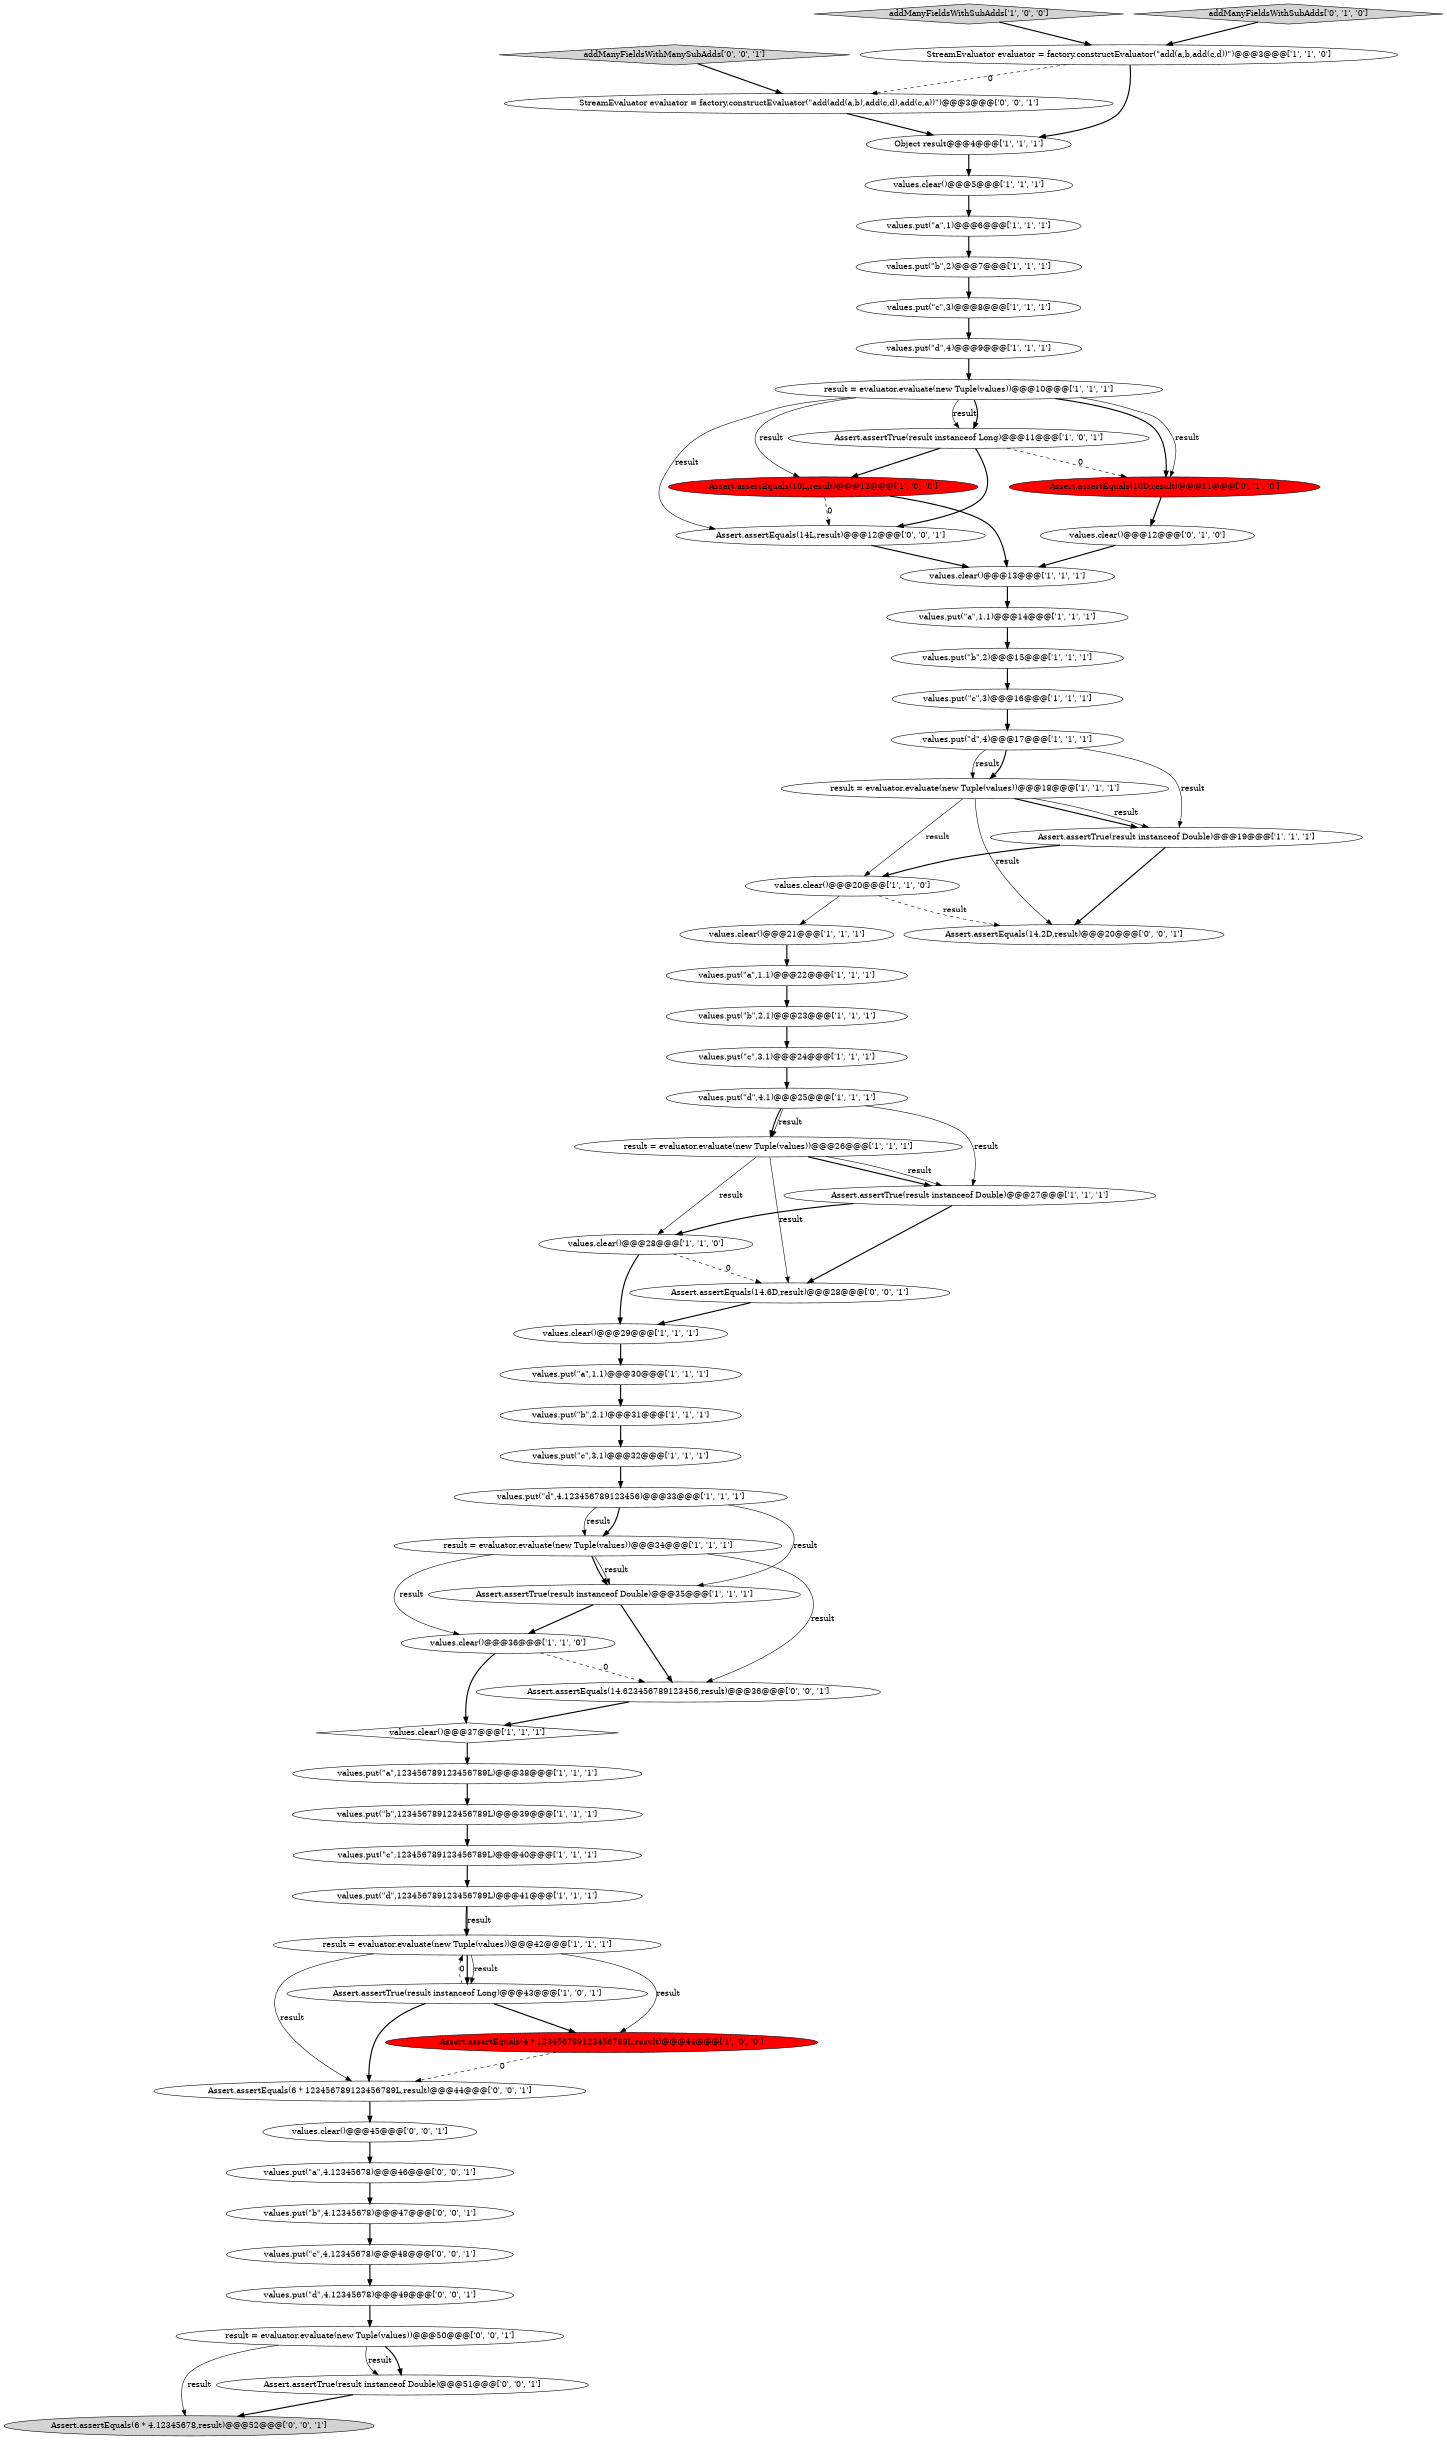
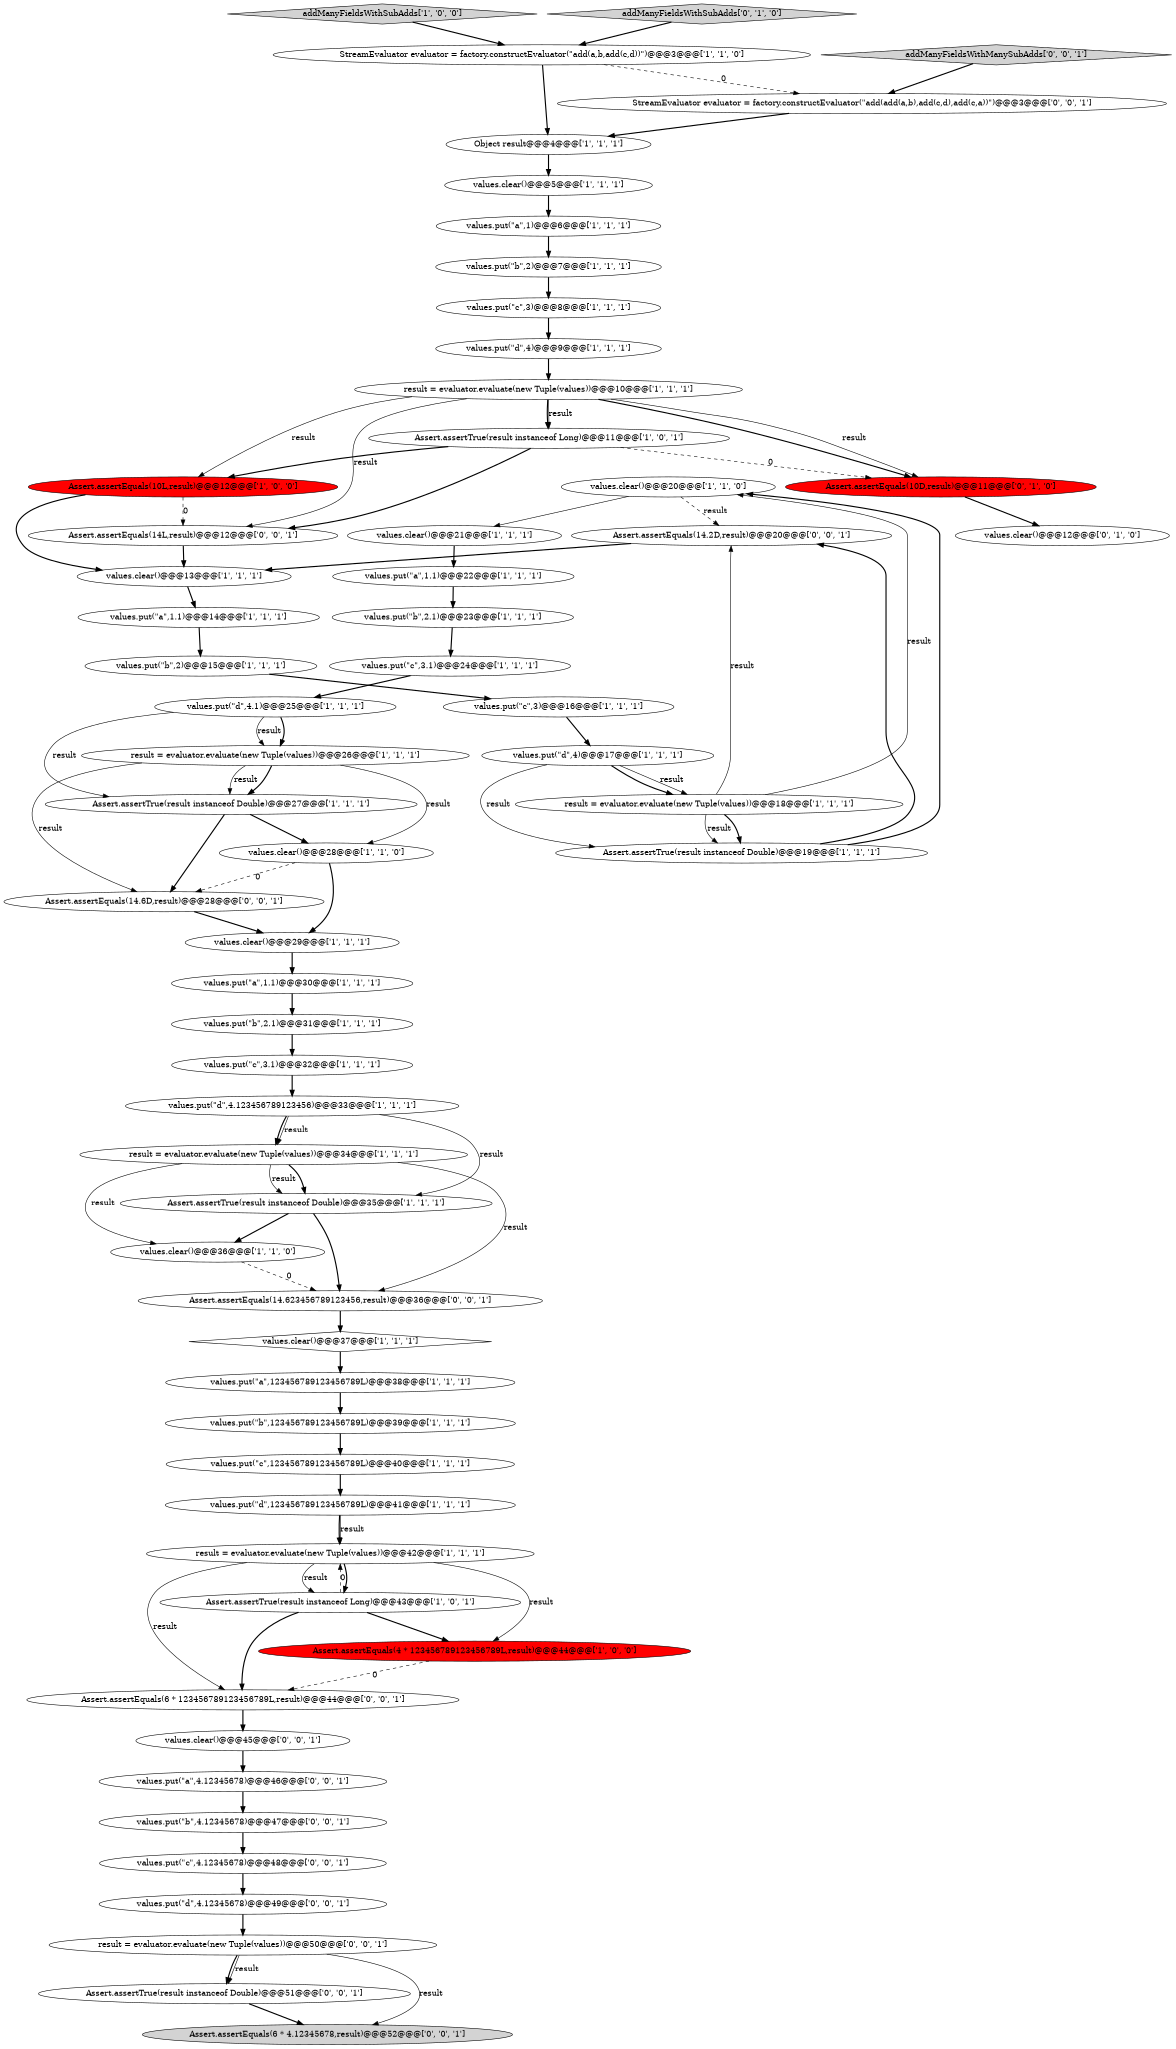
(1080, 555) -> (460, 556)
(472, 1681) -> none
